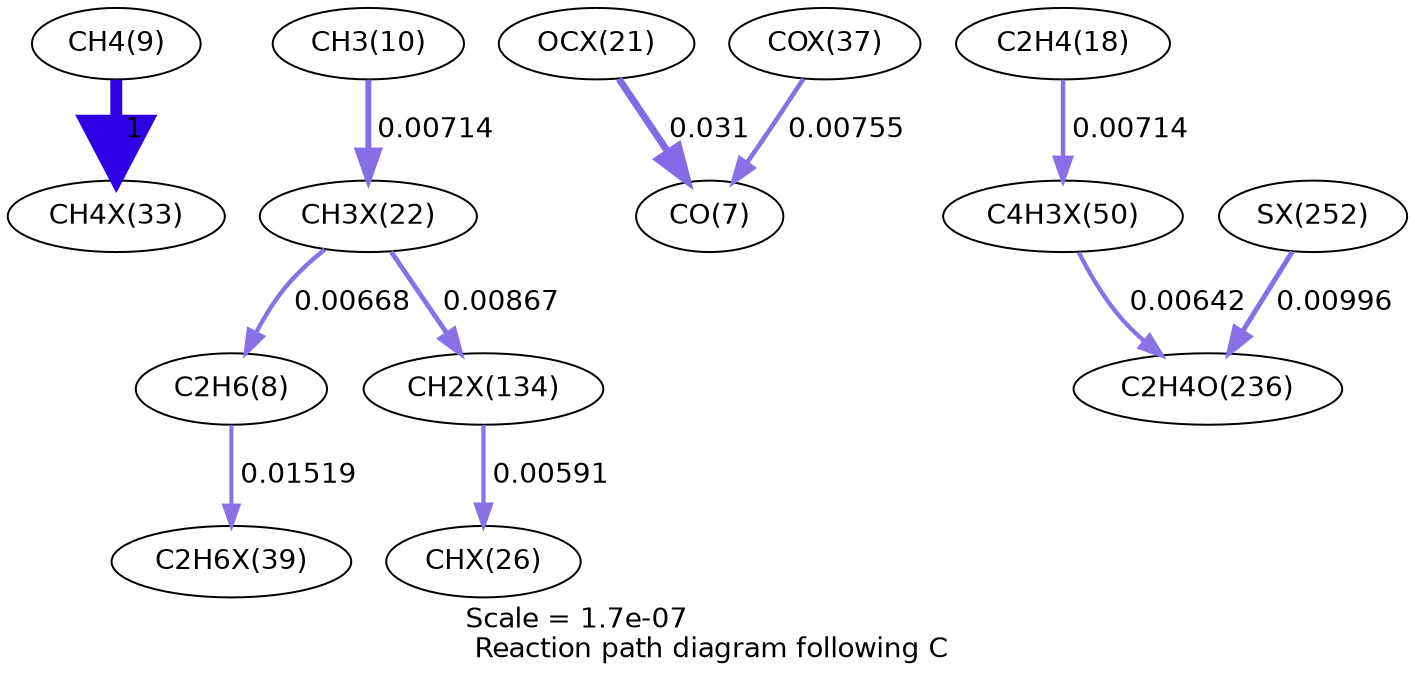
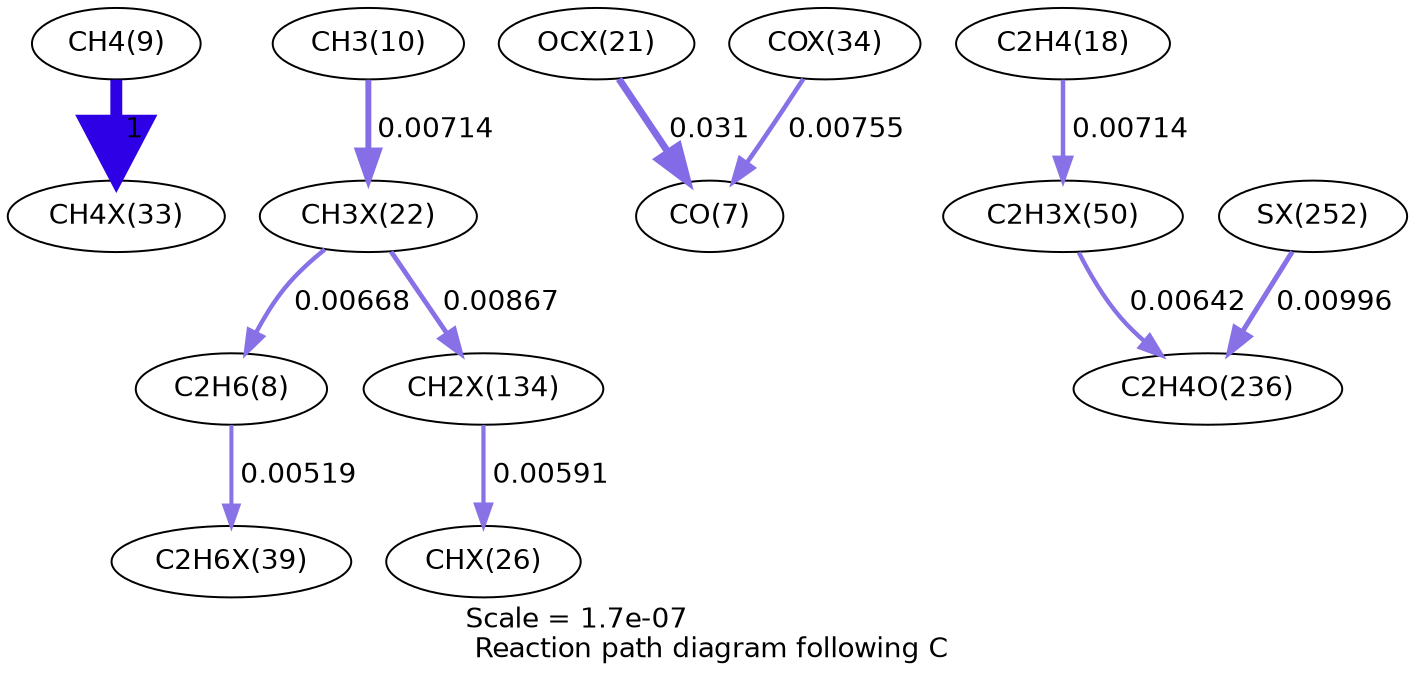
(825, 44) -> (825, 44)
(1063, 216) -> (1063, 216)
(295, 475) -> (295, 475)
